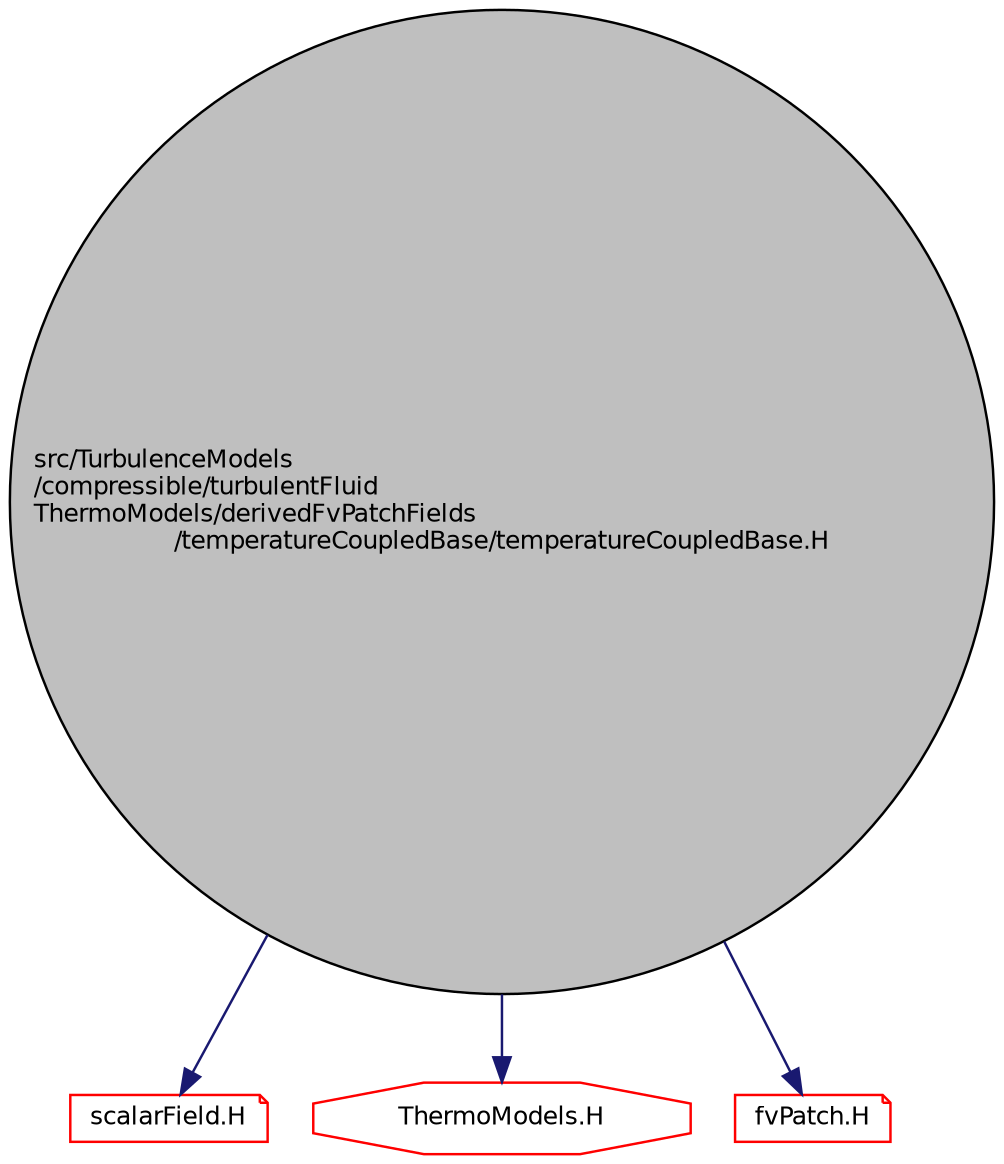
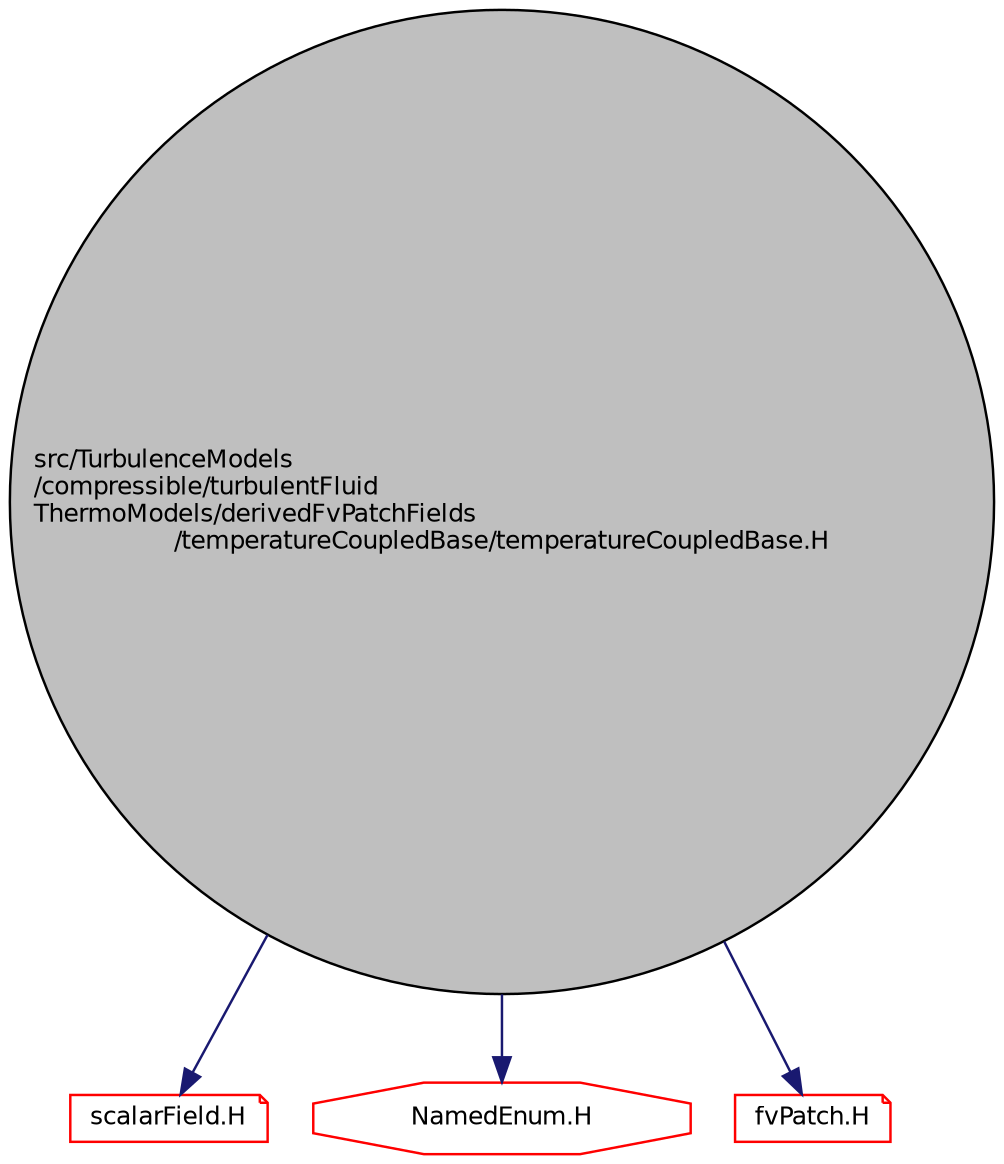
(502, 1118) -> (502, 1118)
